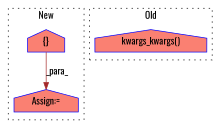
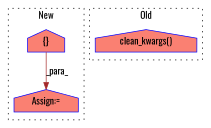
(151, 42) -> (146, 42)
